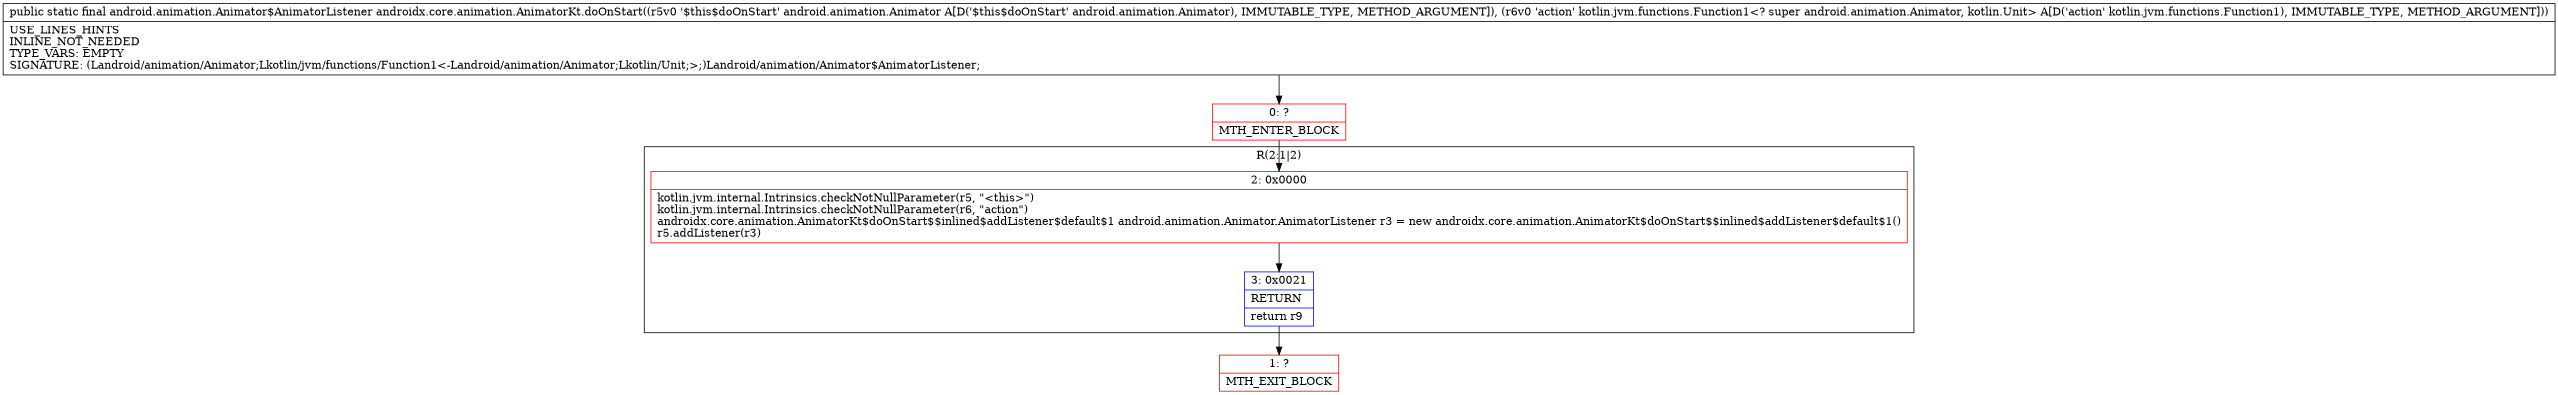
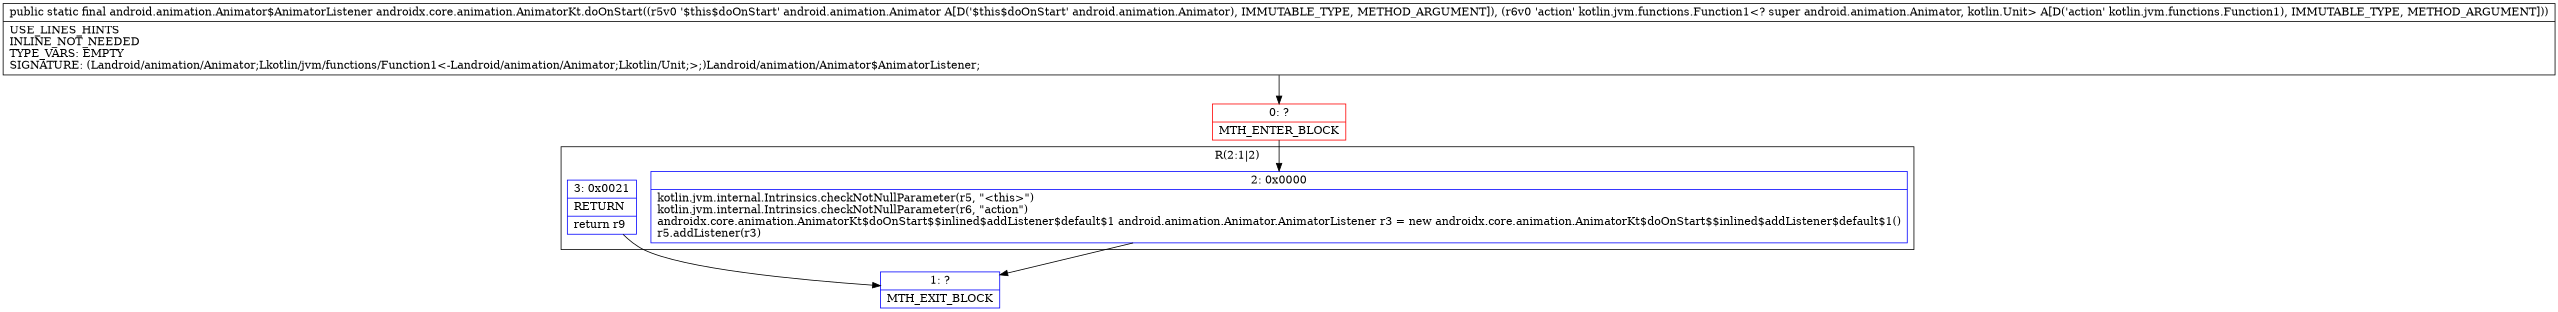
(1279, 207) -> (1279, 207)
(1279, 253) -> (1070, 258)
(1279, 373) -> (940, 290)
